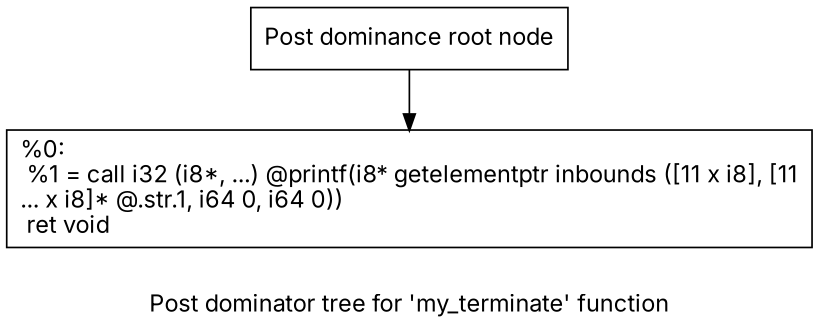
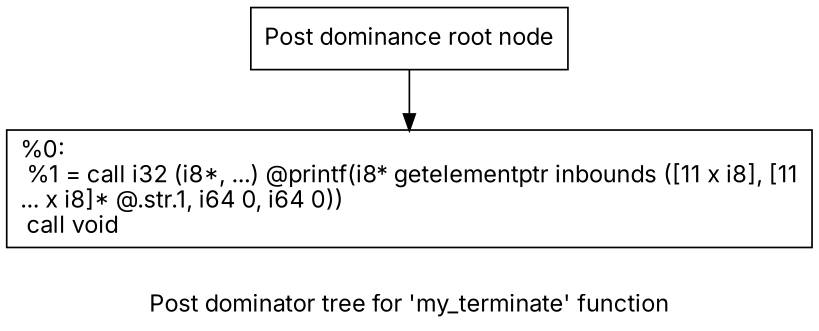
(65, 226) -> (70, 226)
